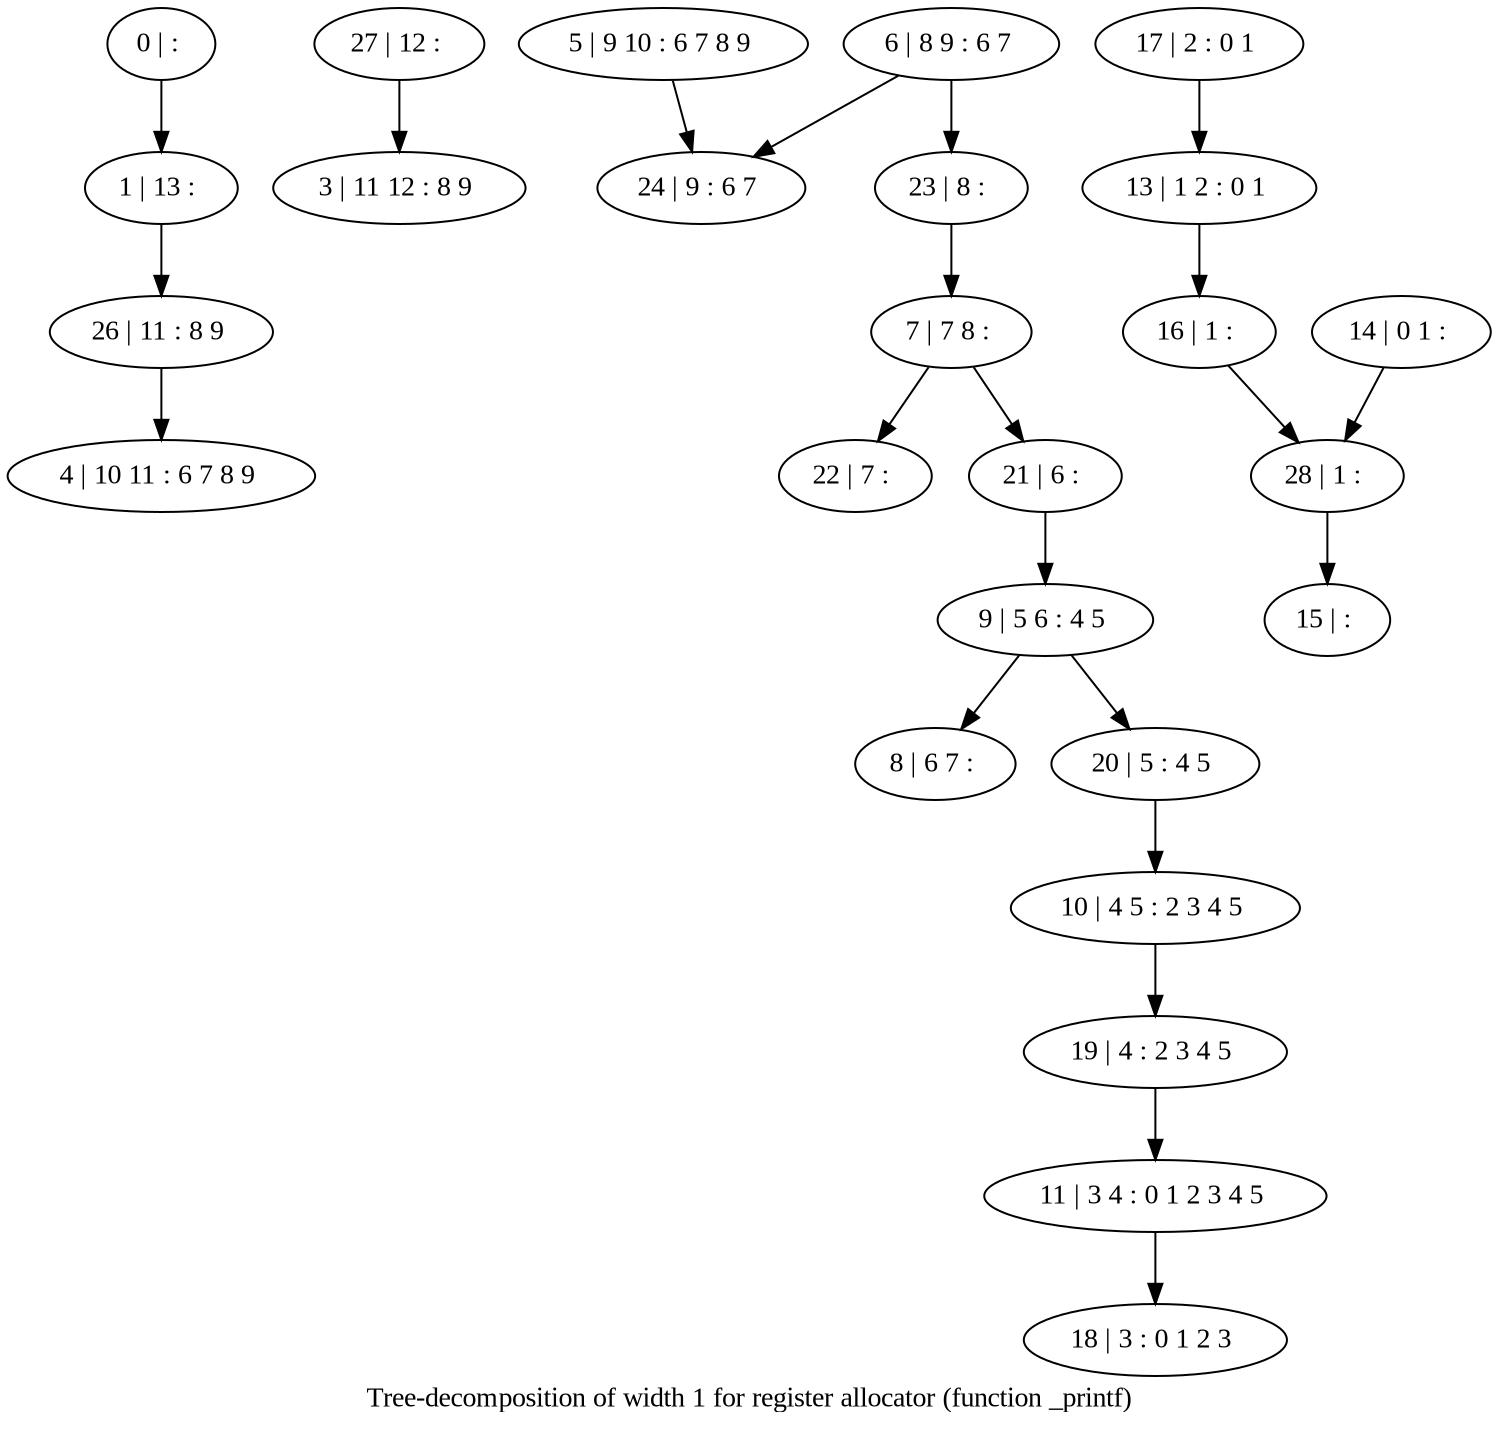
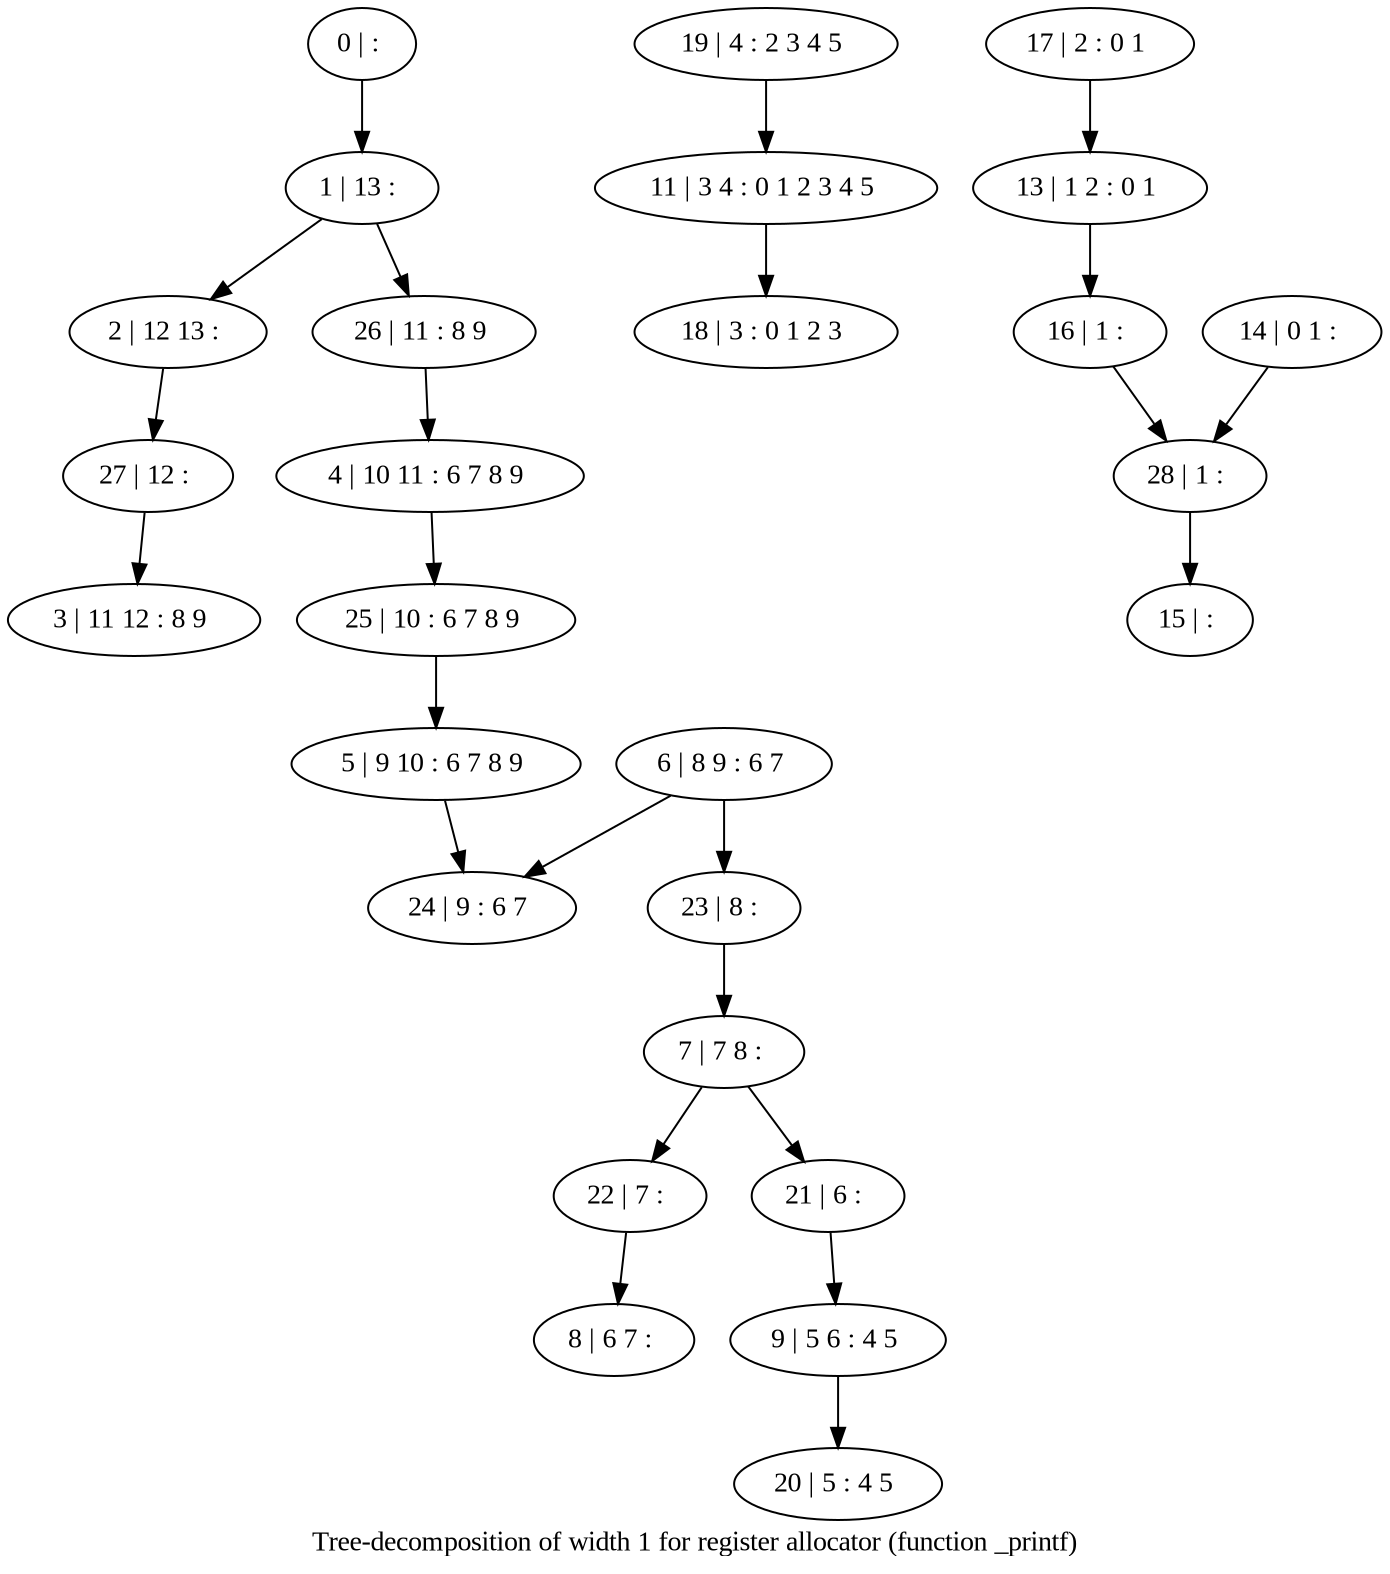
none -> (168, 332)
none -> (436, 620)
(997, 684) -> (623, 1258)
(1155, 908) -> none
